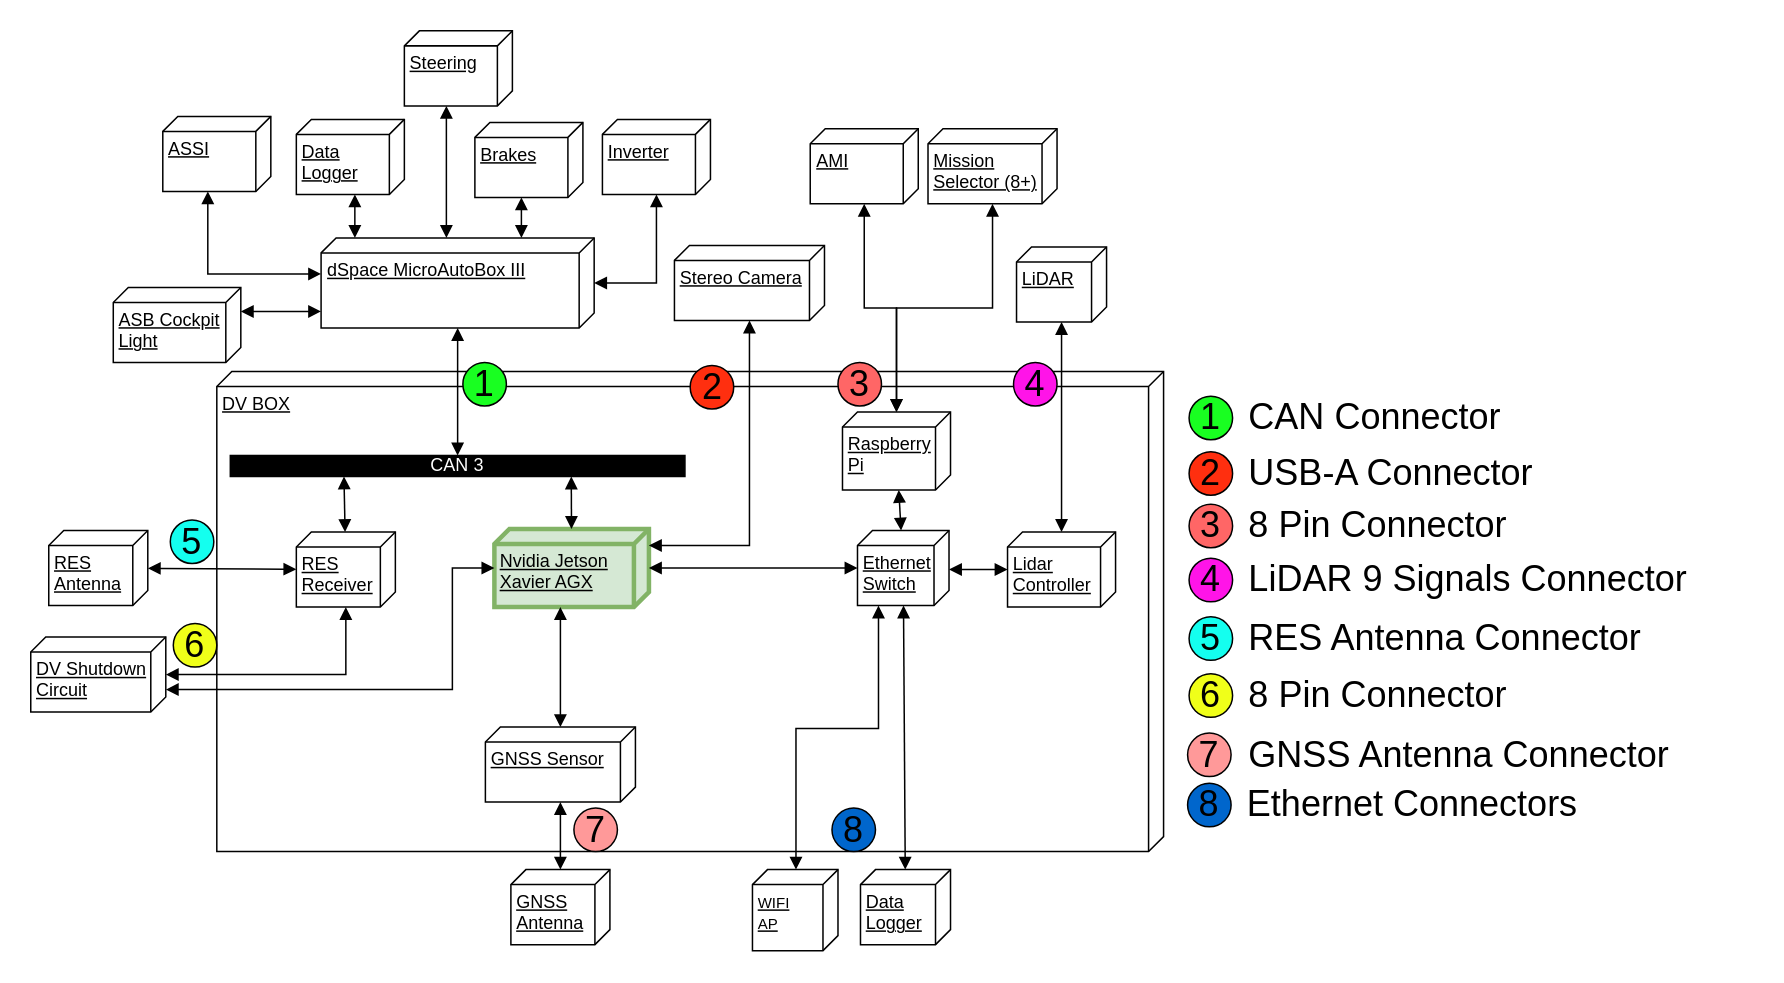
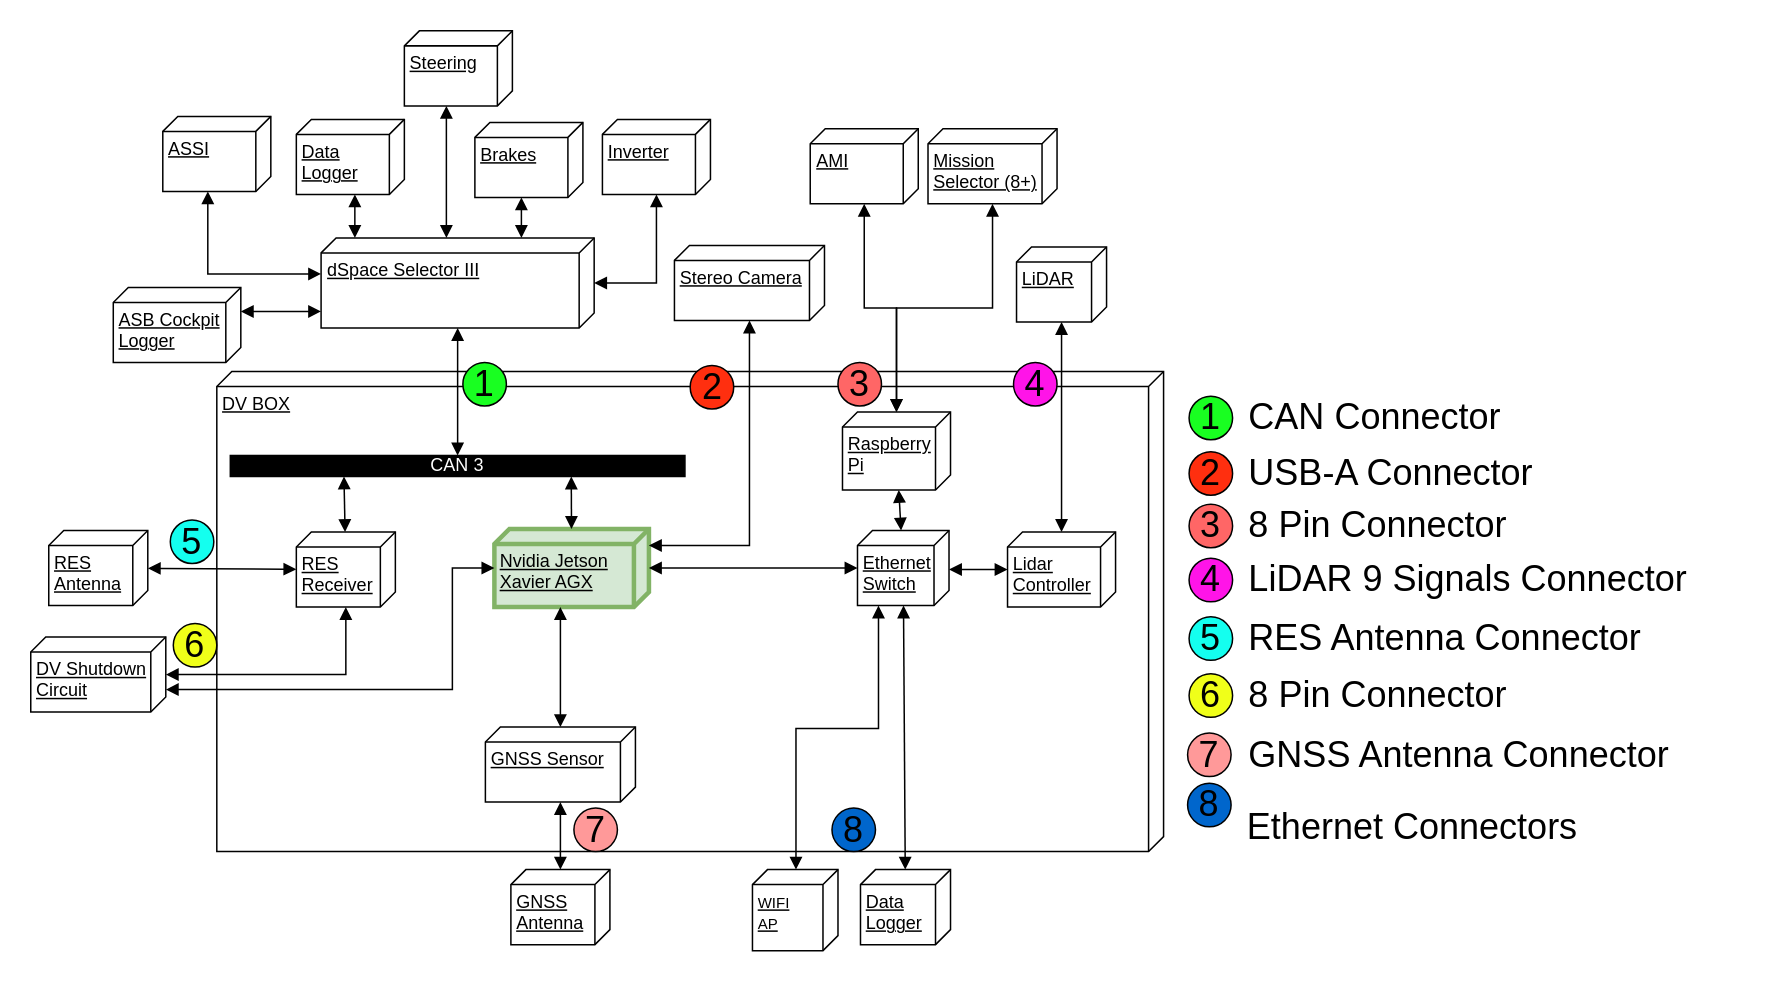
(437, 271) -> (416, 271)
(170, 331) -> (170, 331)
(1419, 805) -> (1419, 827)
